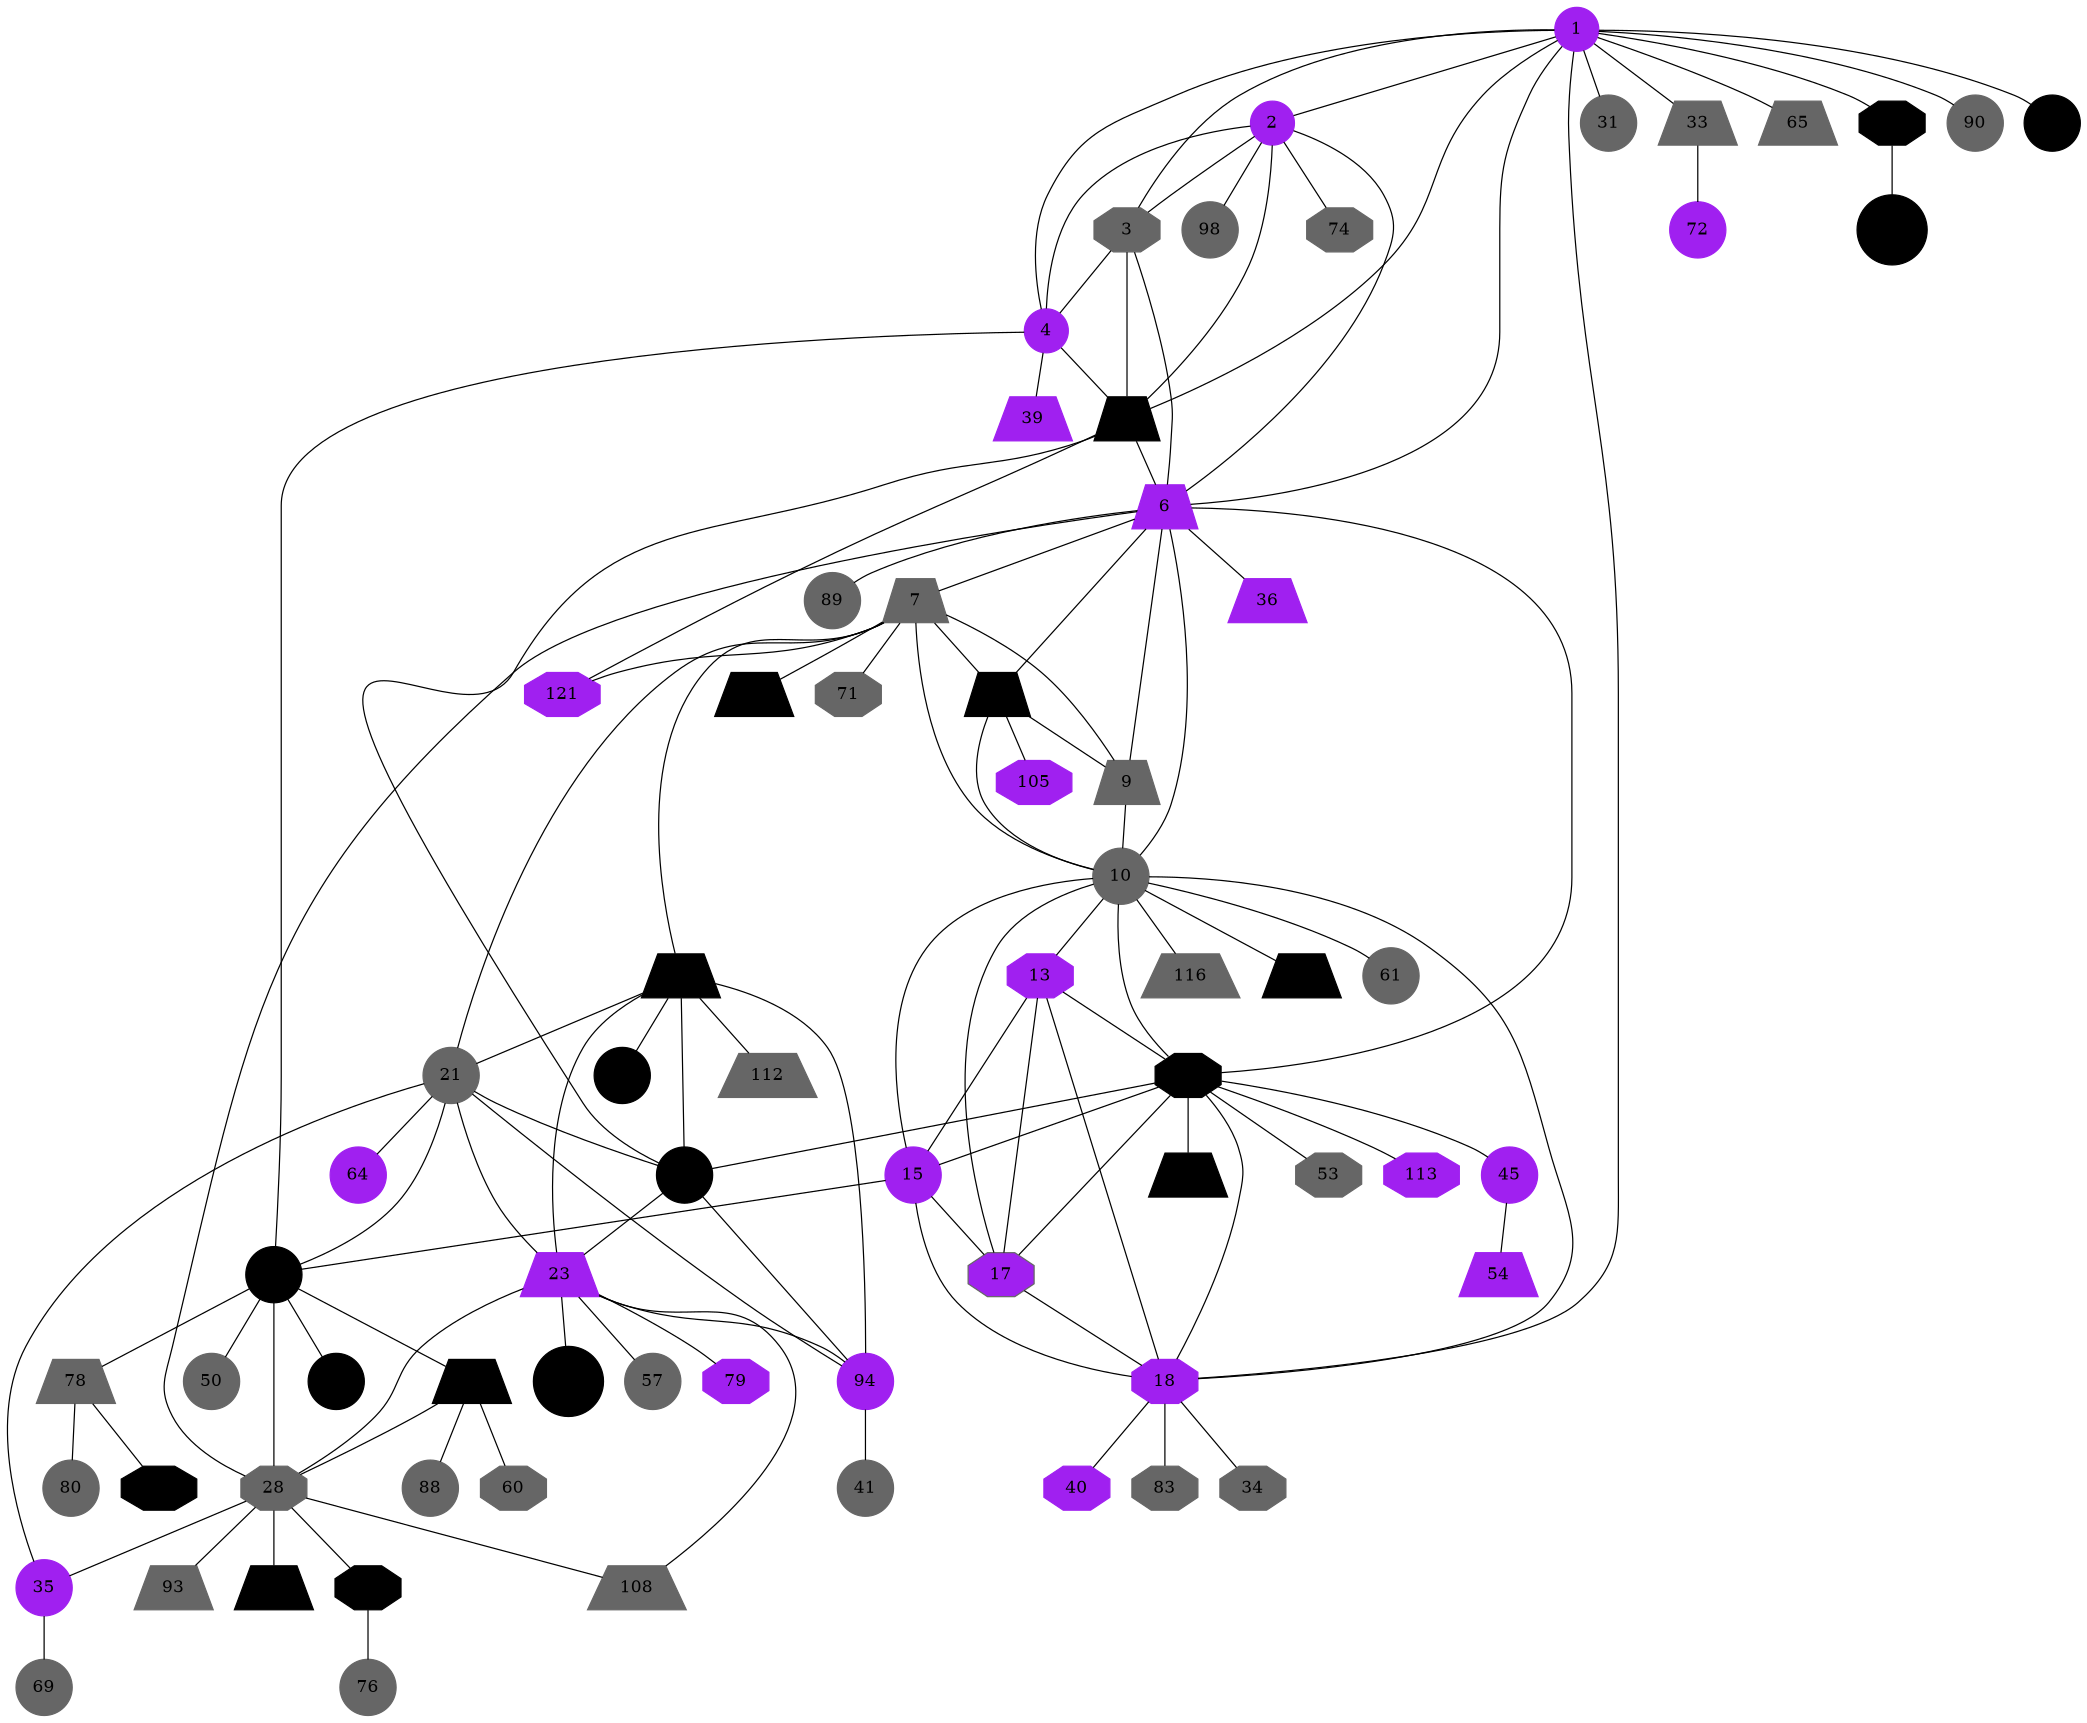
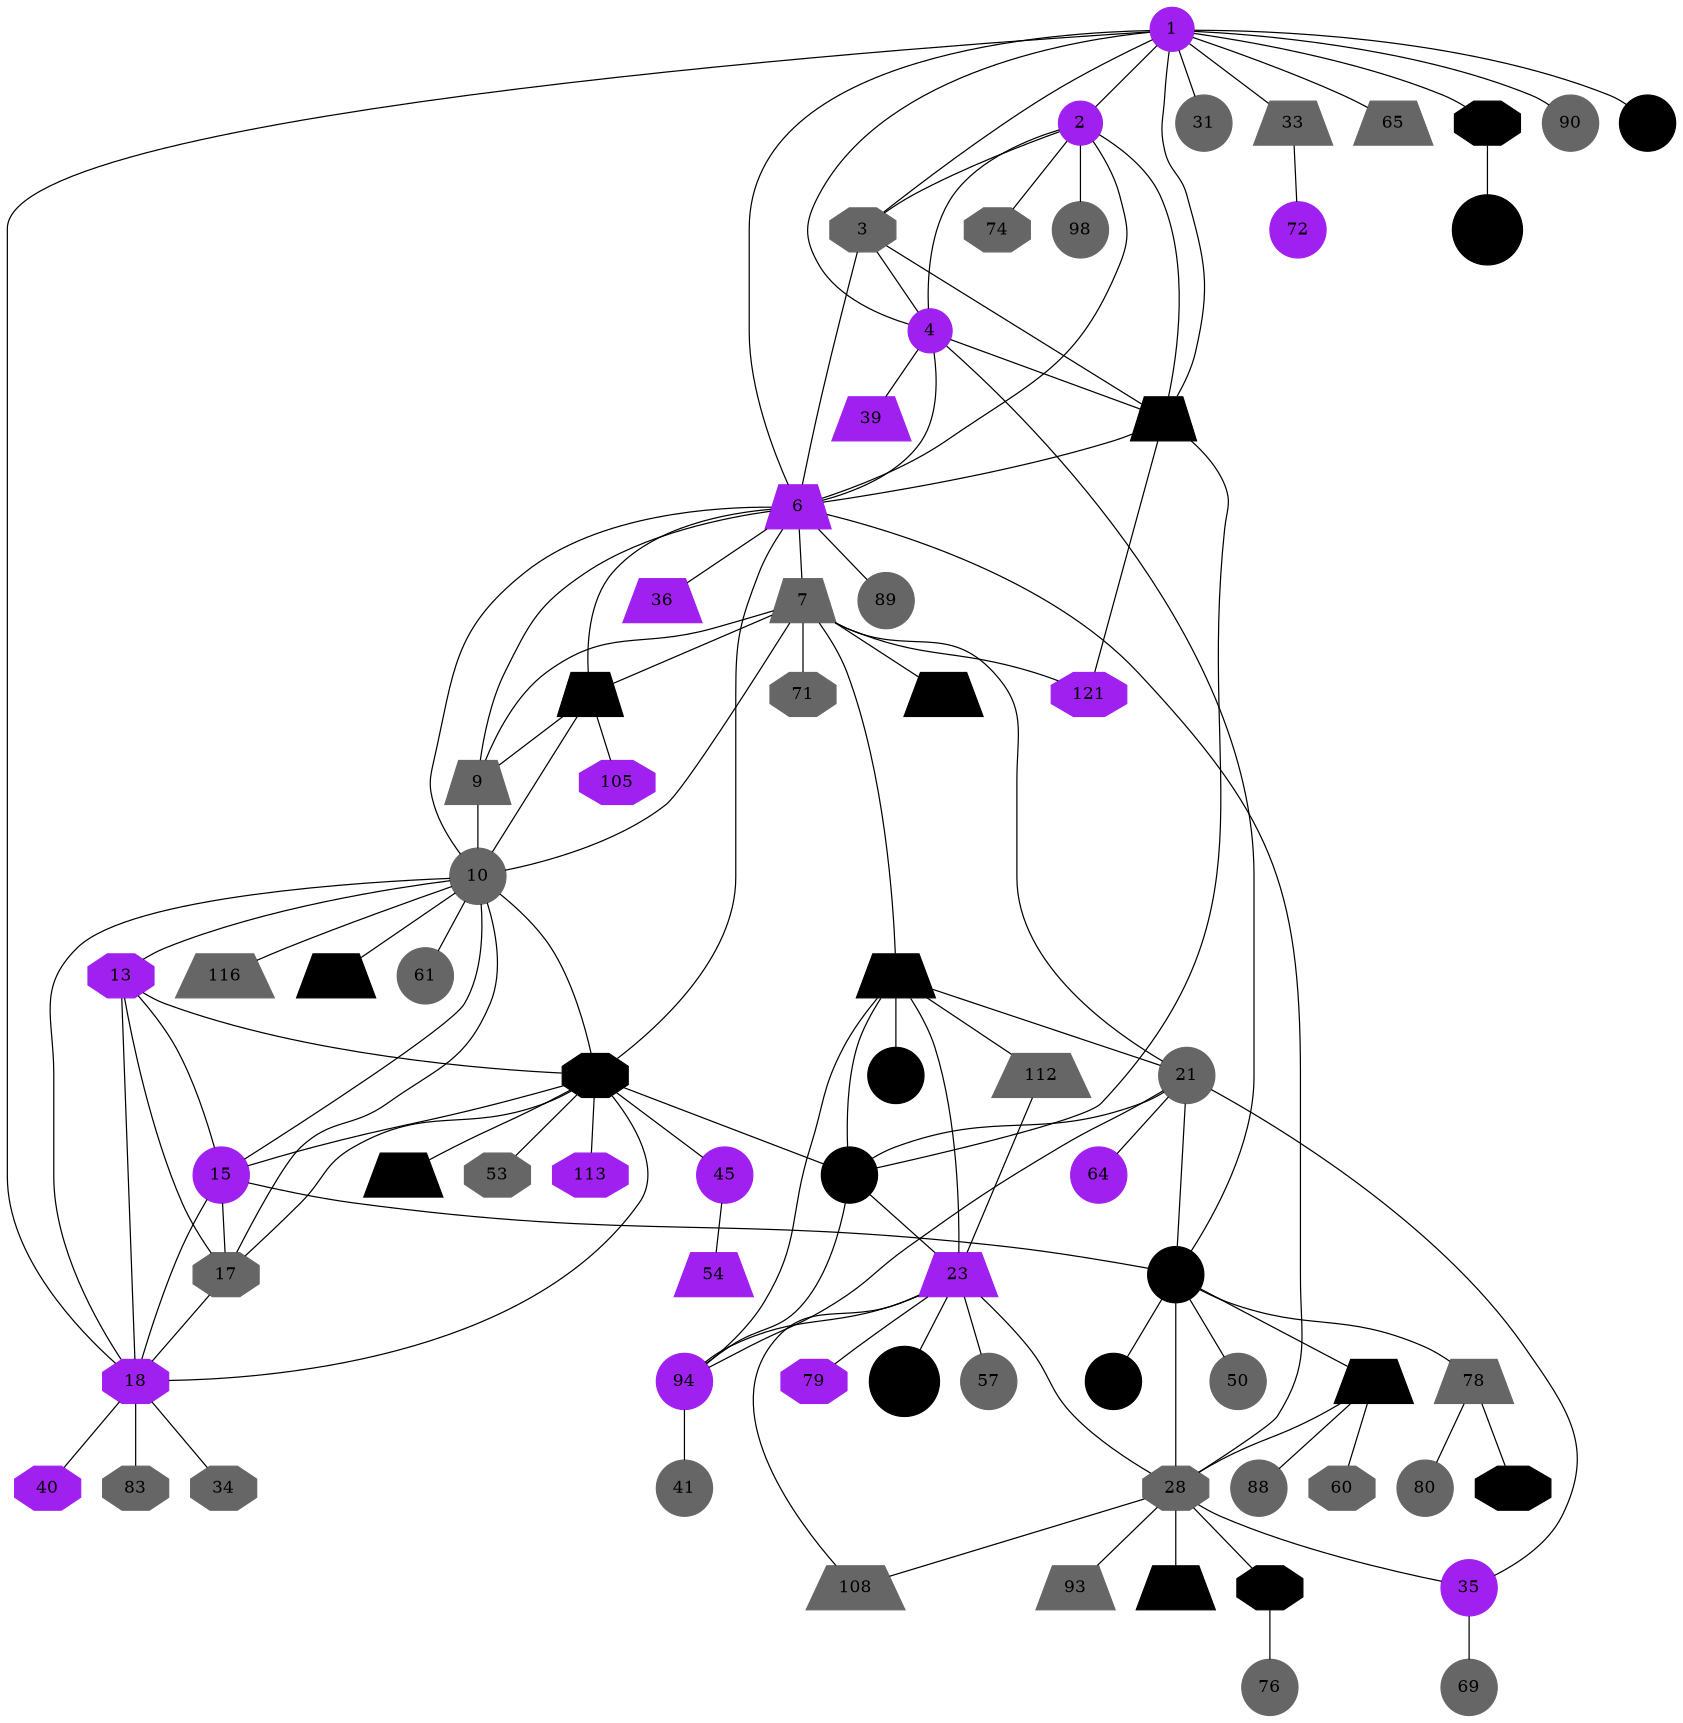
none -> (913, 451)
(486, 1184) -> (1000, 1175)
(1001, 1275) -> (226, 1275)
